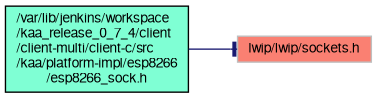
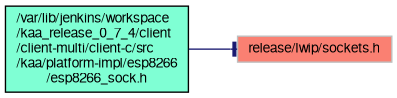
(304, 49) -> (315, 49)
